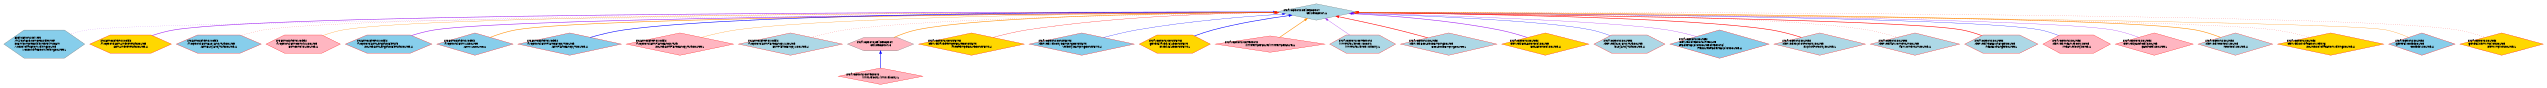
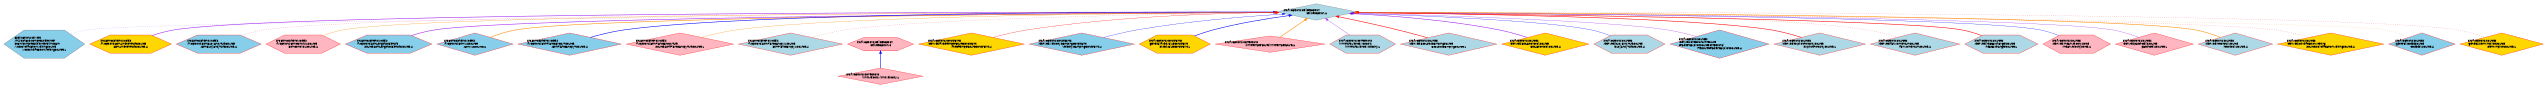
(1083, 16) -> none
(2147, 22) -> (2147, 22)
(881, 44) -> (881, 44)
